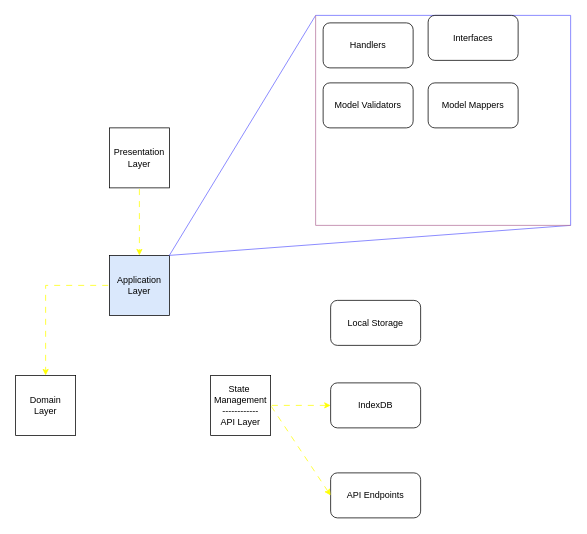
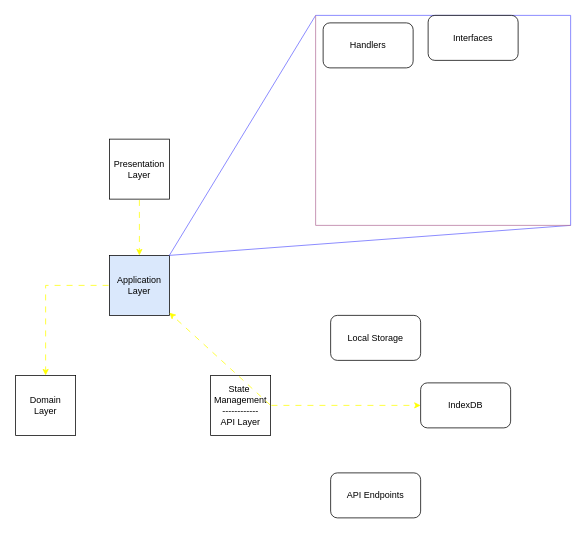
(368, 105) -> none
(473, 105) -> none
(139, 158) -> (139, 169)
(375, 323) -> (375, 338)
(375, 405) -> (465, 405)
(299, 449) -> (191, 333)
